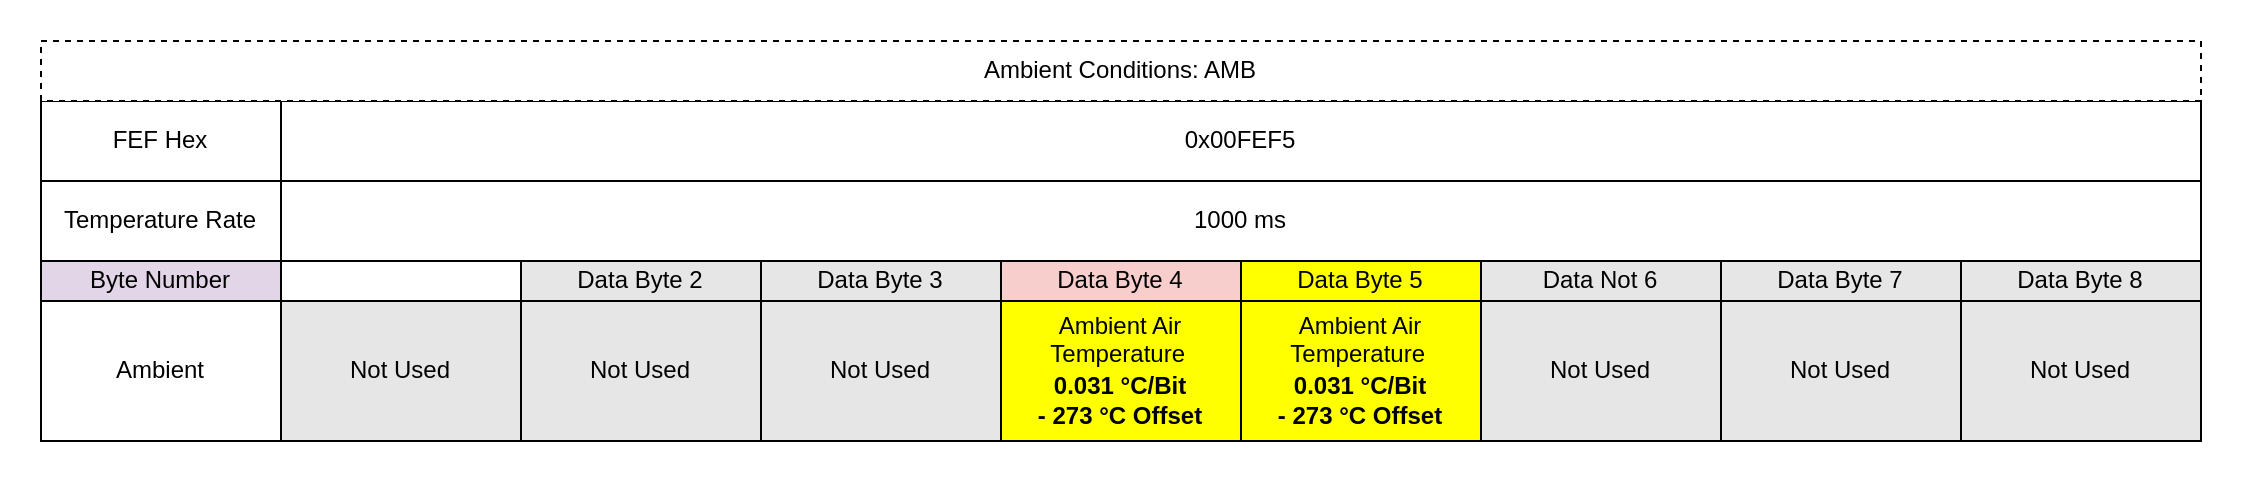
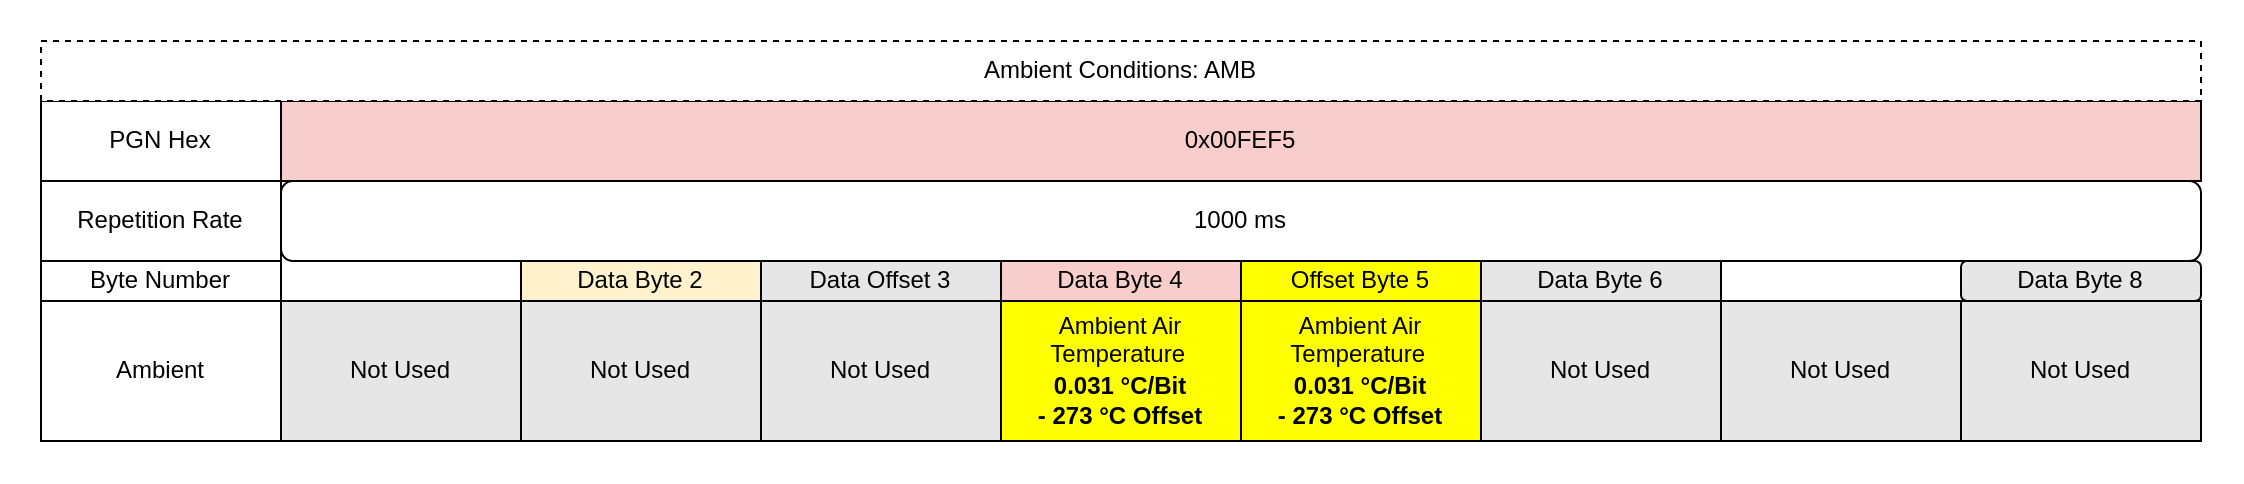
(161, 141) -> (161, 141)
(1241, 141) -> (1241, 141)
(161, 221) -> (161, 221)
(1241, 221) -> (1241, 221)
(161, 281) -> (161, 281)
(641, 281) -> (641, 281)
(881, 281) -> (881, 281)
(1361, 281) -> (1361, 281)
(1601, 281) -> (1601, 281)
(1841, 281) -> none
(2081, 281) -> (2081, 281)
